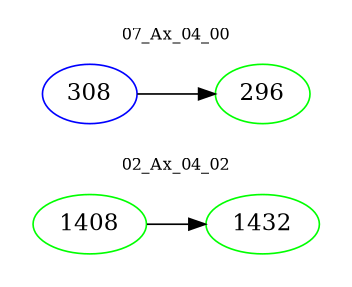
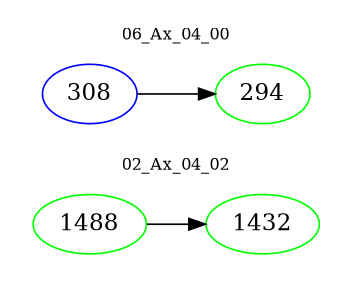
(176, 35) -> (176, 35)
(263, 94) -> (263, 94)
(90, 224) -> (90, 224)
